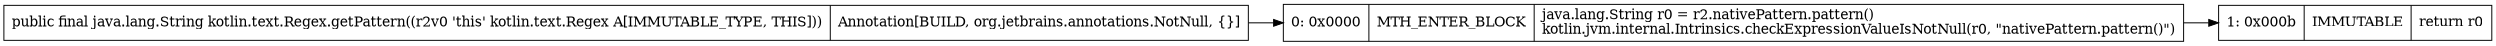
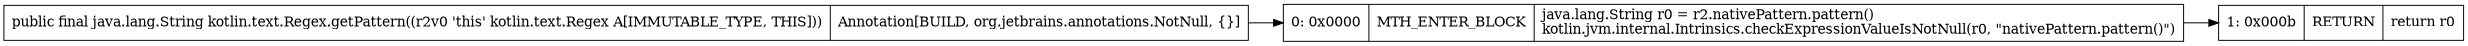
(2358, 22) -> (2344, 22)
